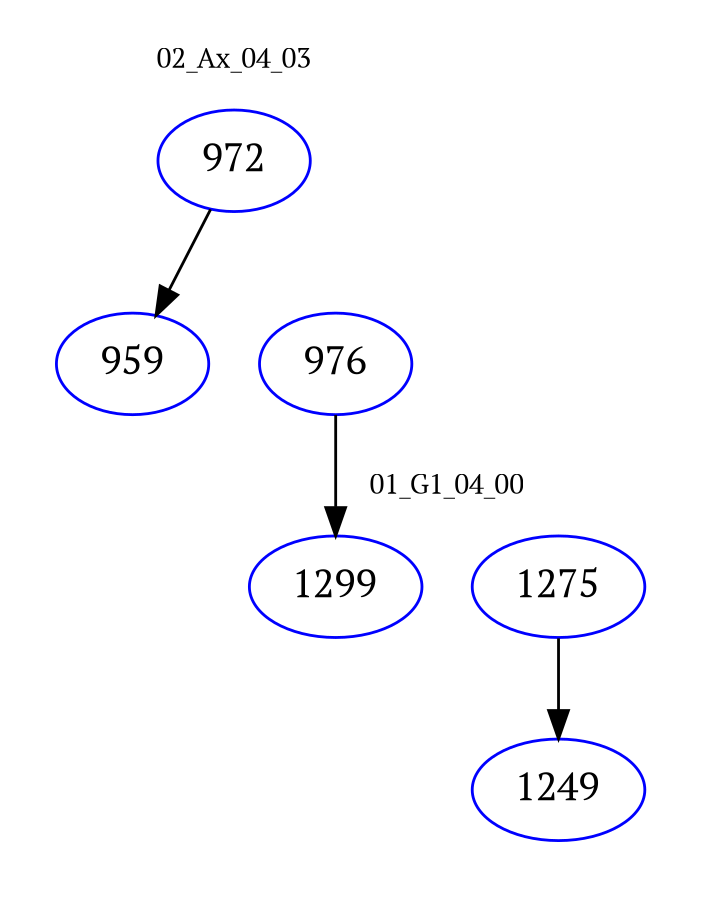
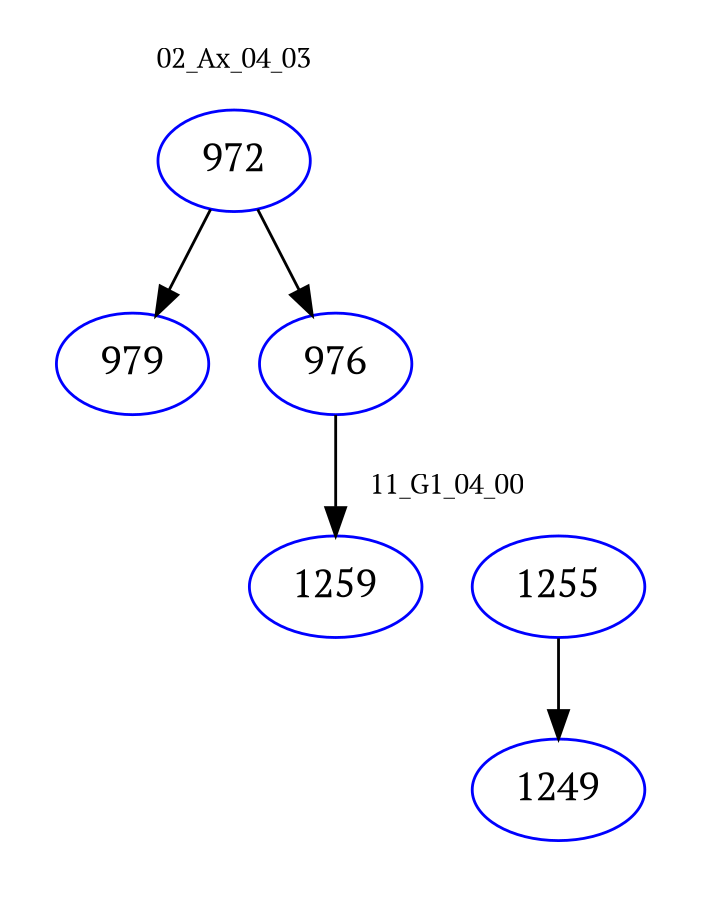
none -> (278, 250)
(133, 364) -> (133, 364)
(447, 487) -> (447, 487)
(336, 587) -> (336, 587)
(559, 587) -> (559, 587)
